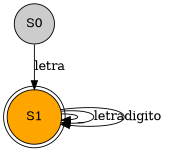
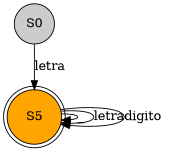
(34, 117) -> (34, 117)
